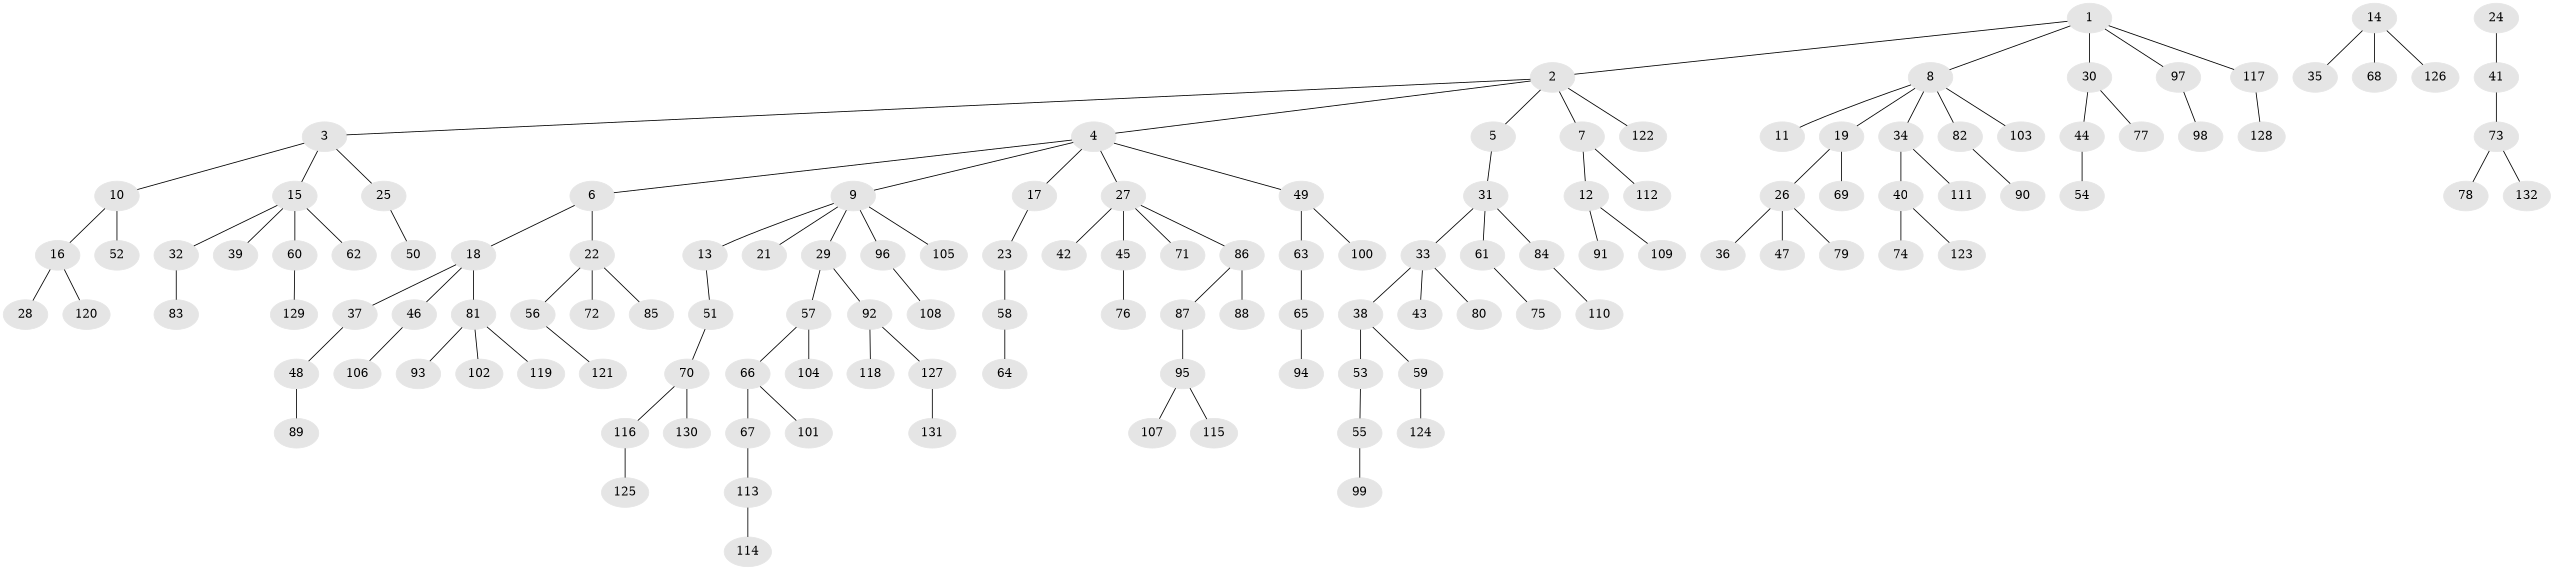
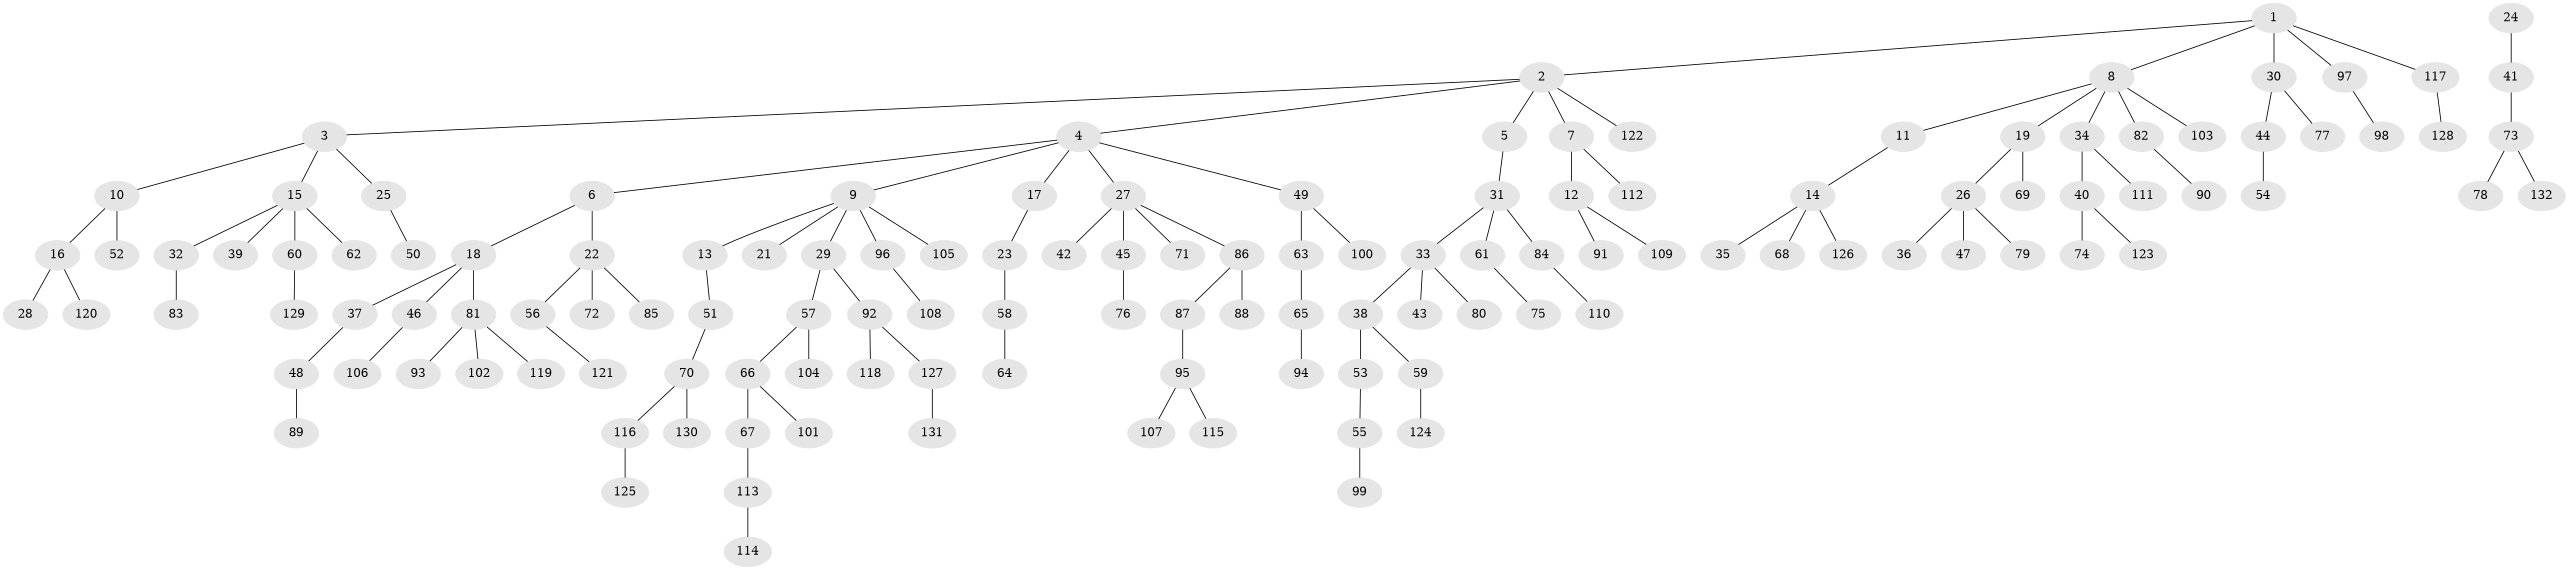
none -> (1858, 166)
